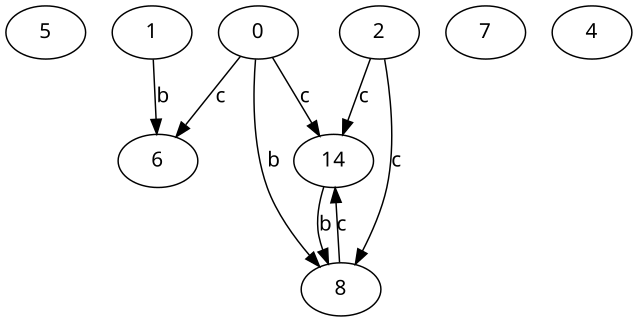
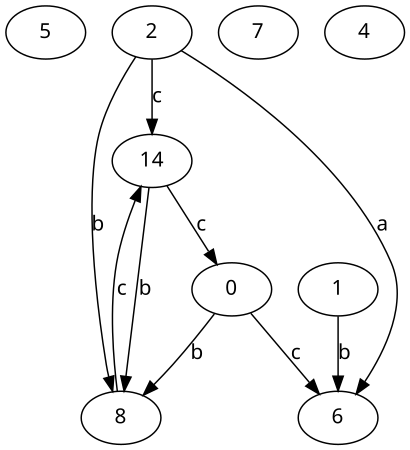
(292, 90) -> (188, 219)
(396, 161) -> (98, 225)
none -> (345, 188)
